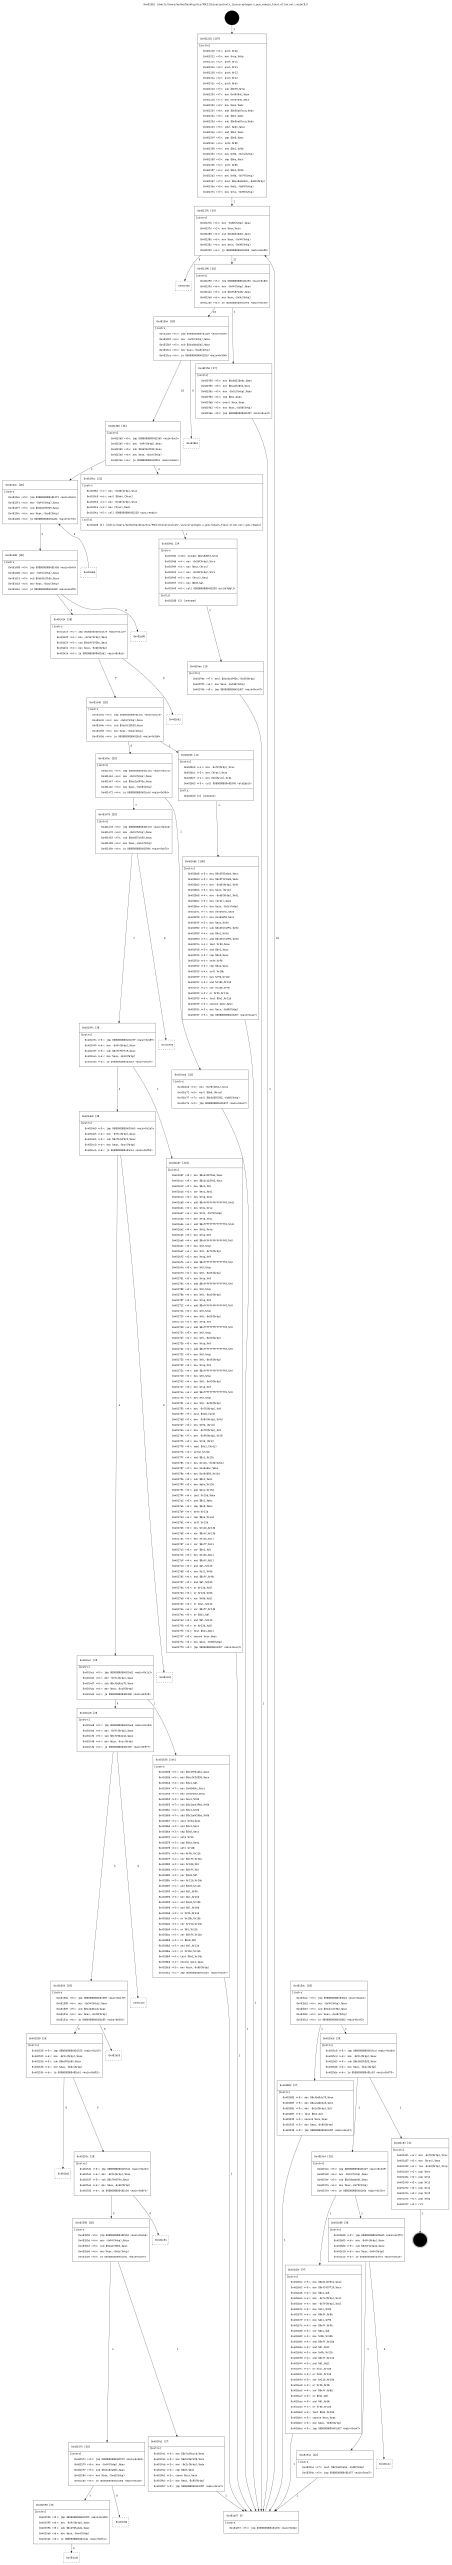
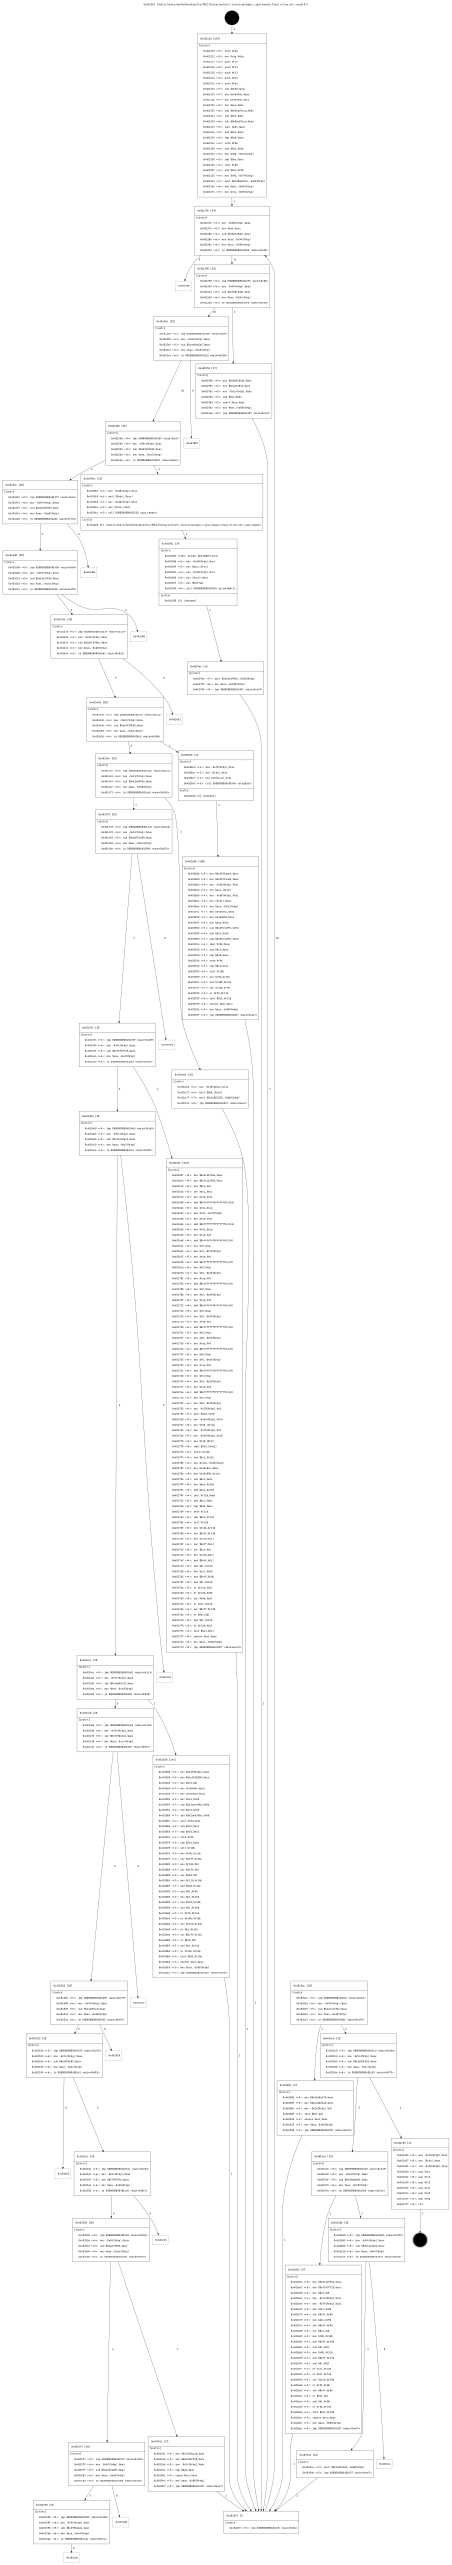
(81, 542) -> (81, 543)
